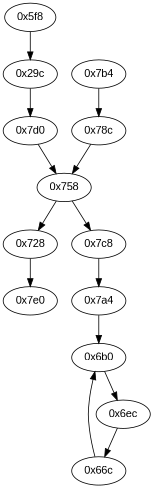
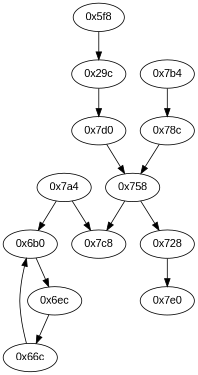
(99, 269) -> (79, 212)
